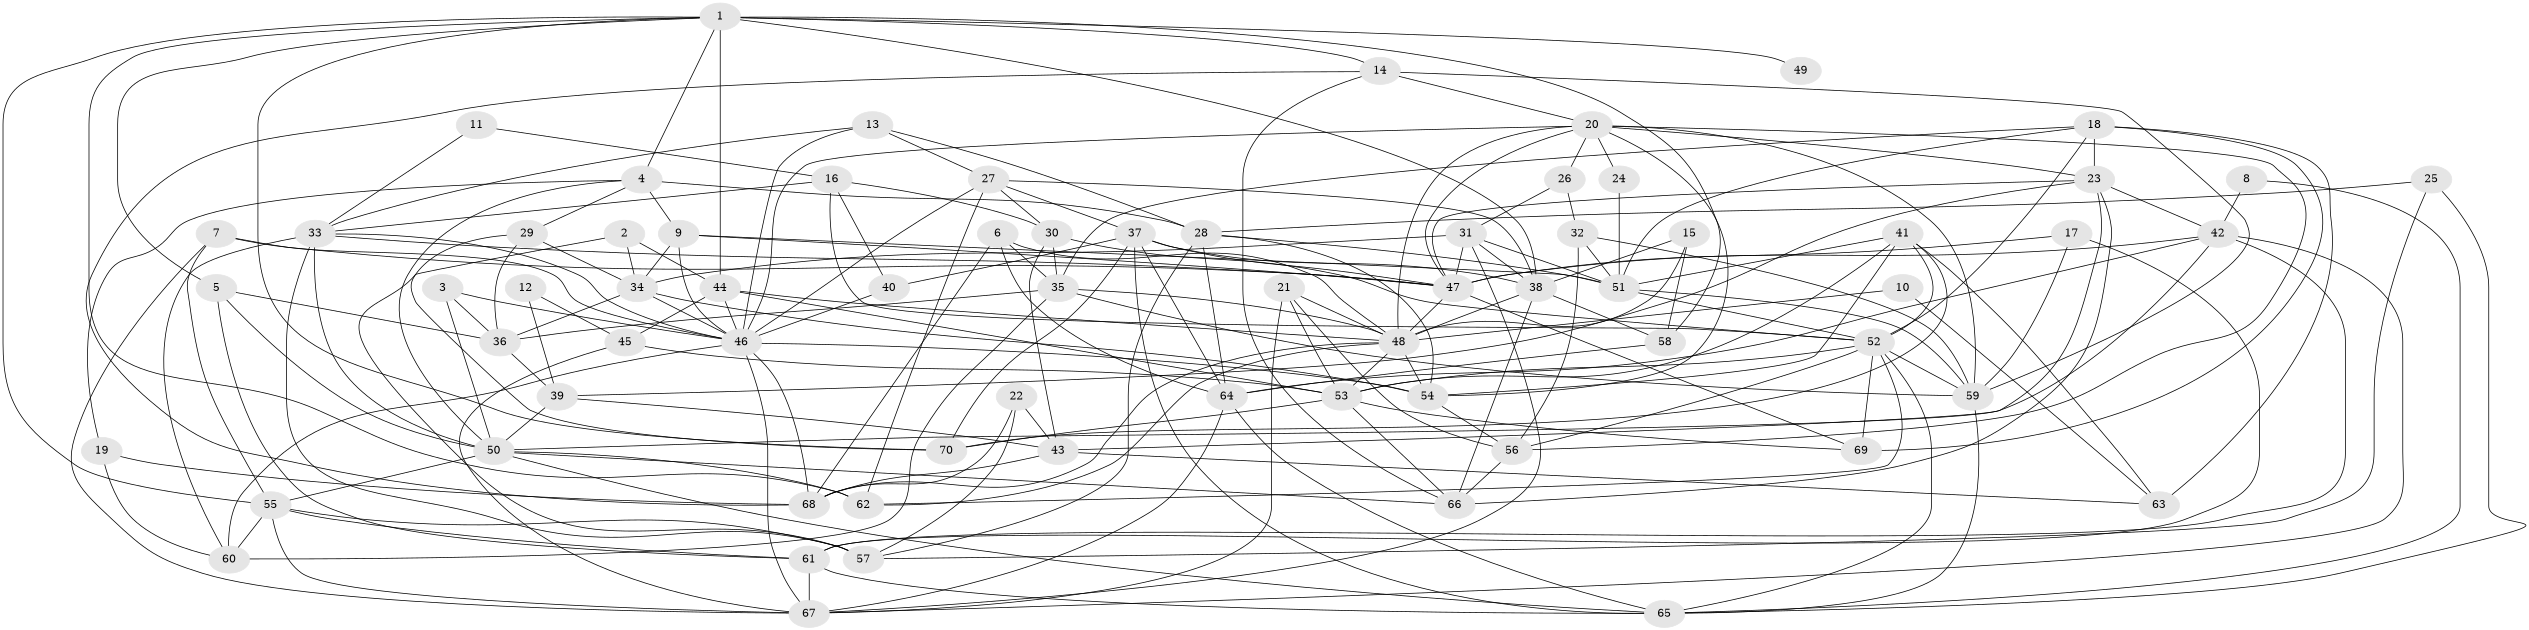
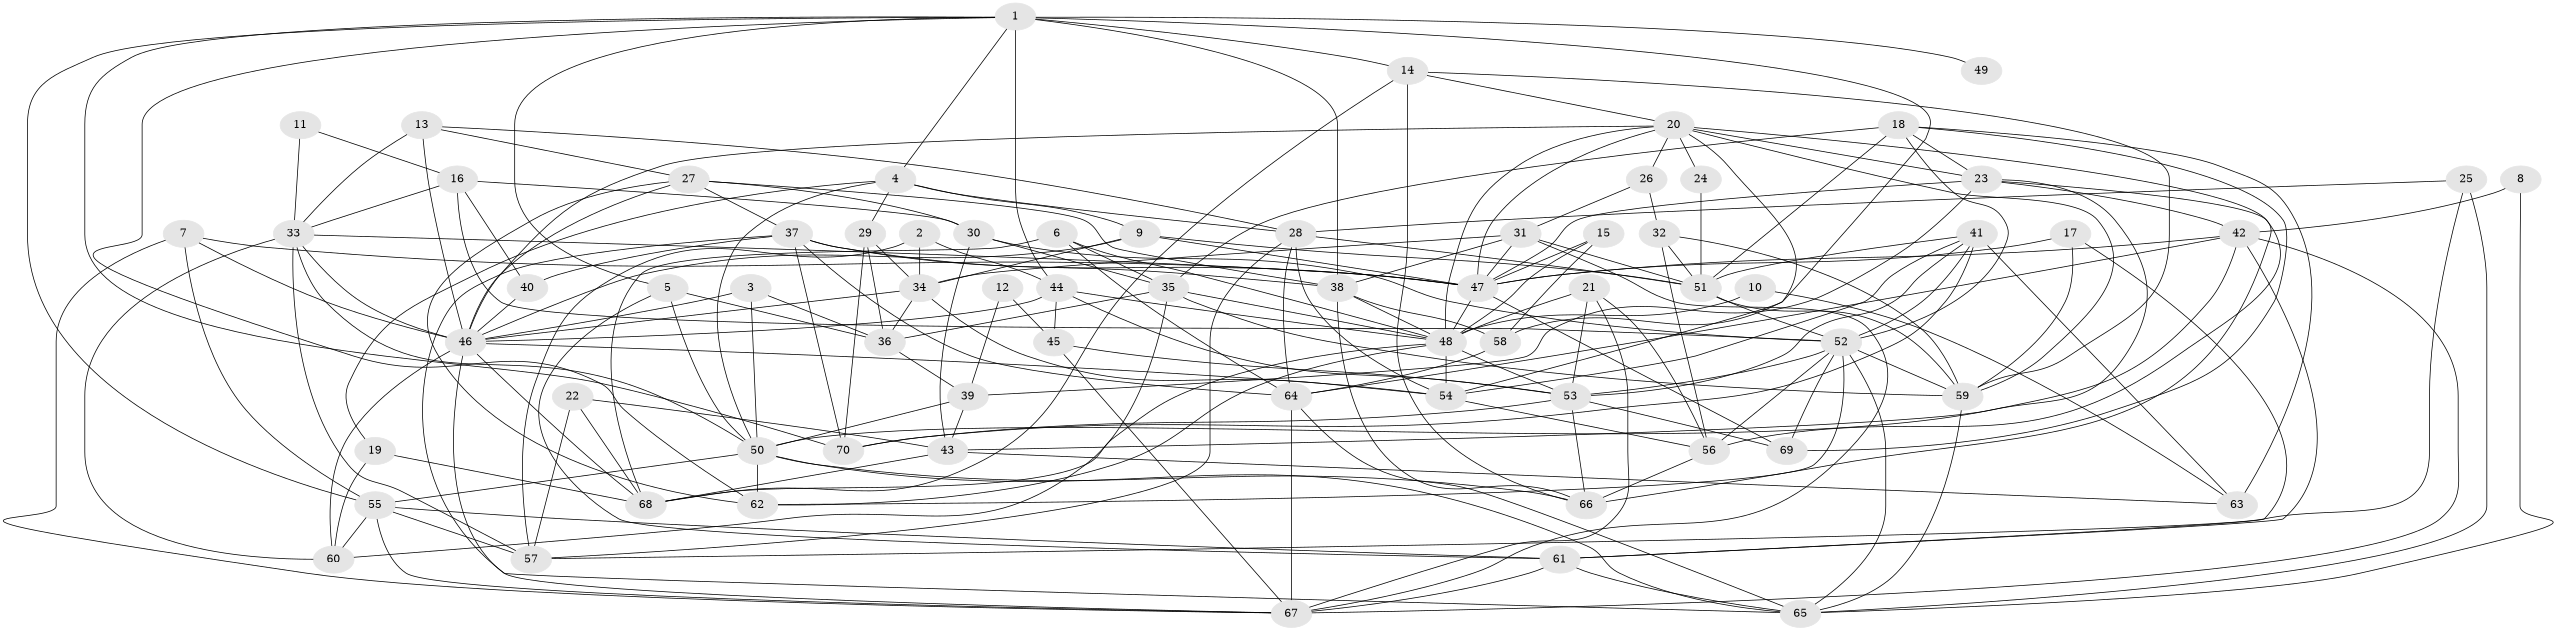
(1627, 256) -> (1543, 260)
